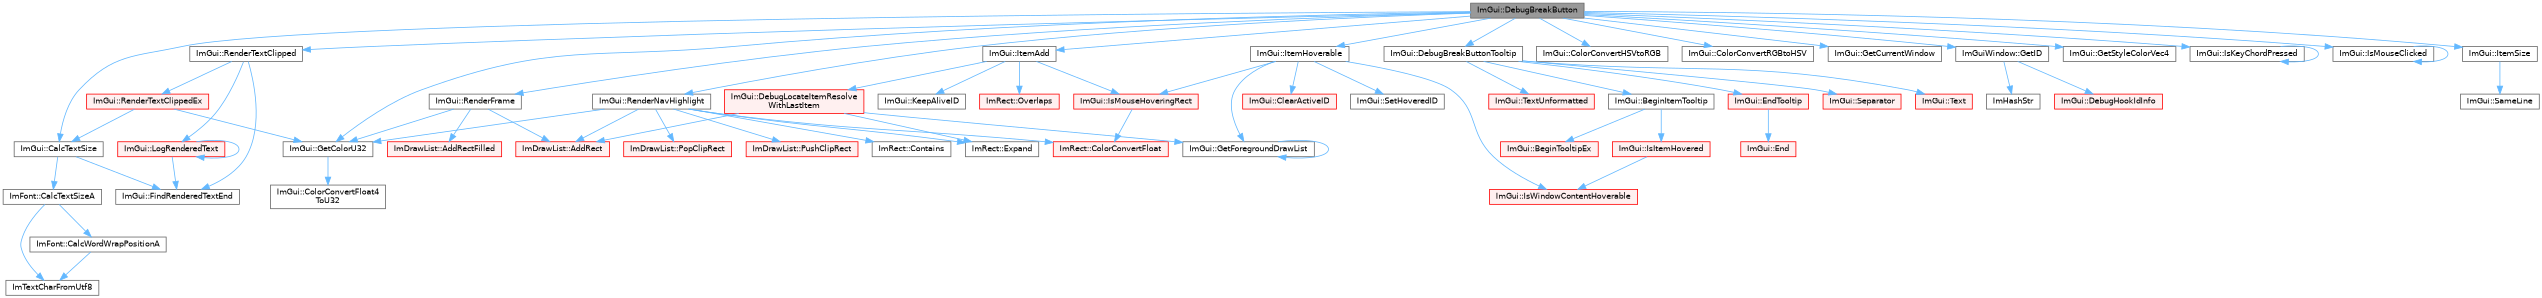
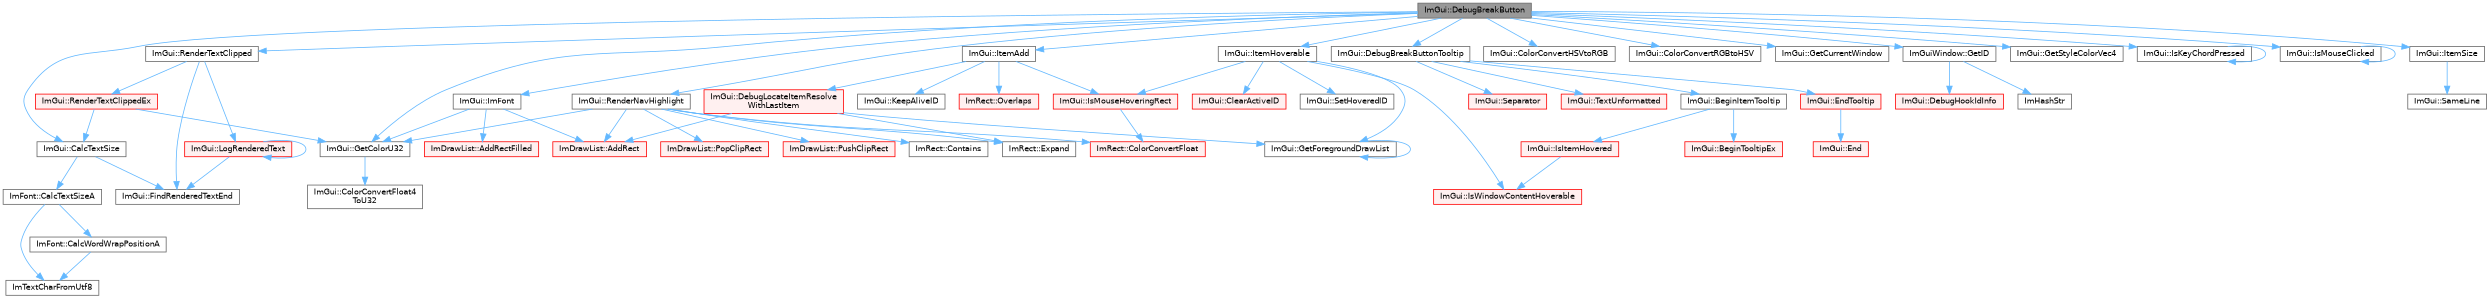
(475, 102) -> (487, 102)
(1944, 102) -> none
